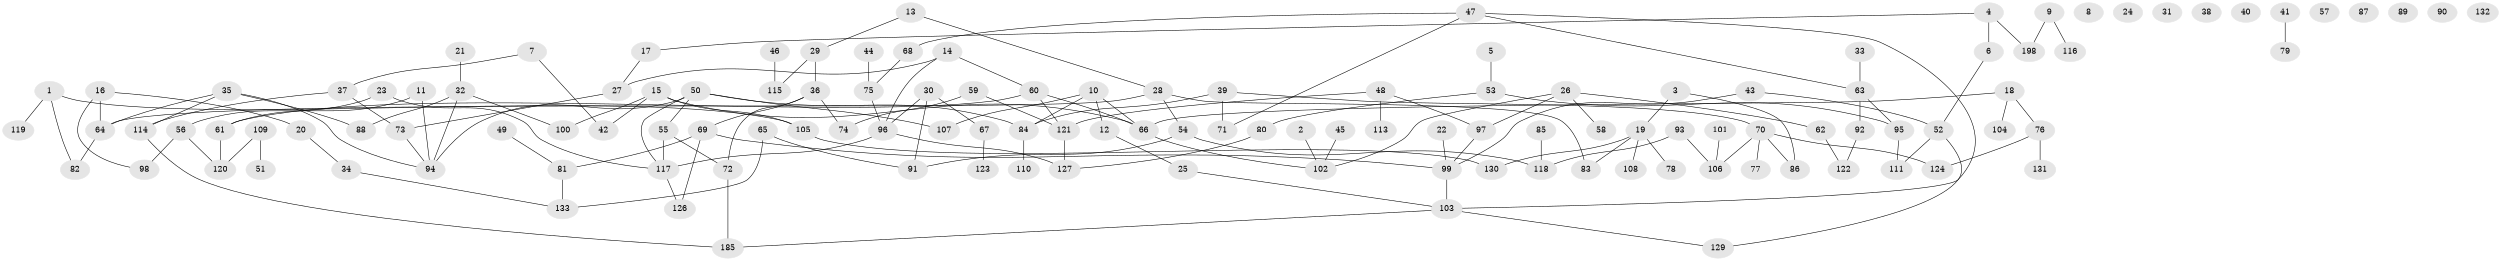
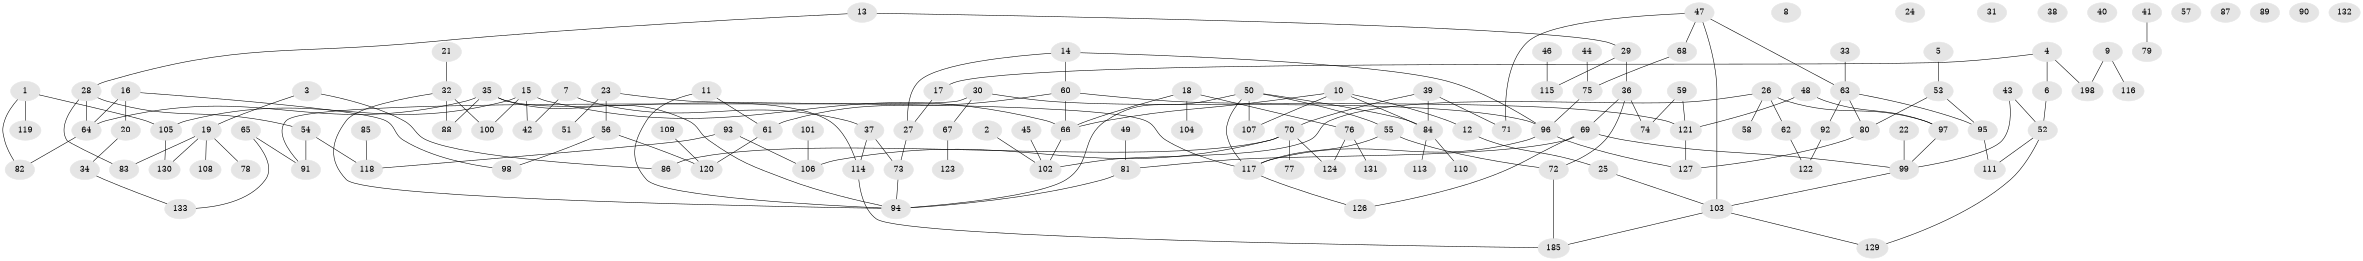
(1381, 111) -> (1424, 149)
none -> (1857, 114)
(261, 150) -> (585, 112)
(563, 189) -> (1039, 193)
